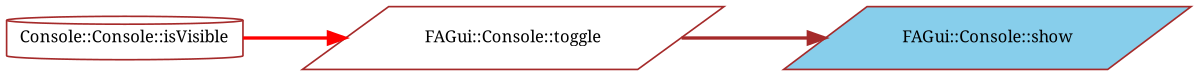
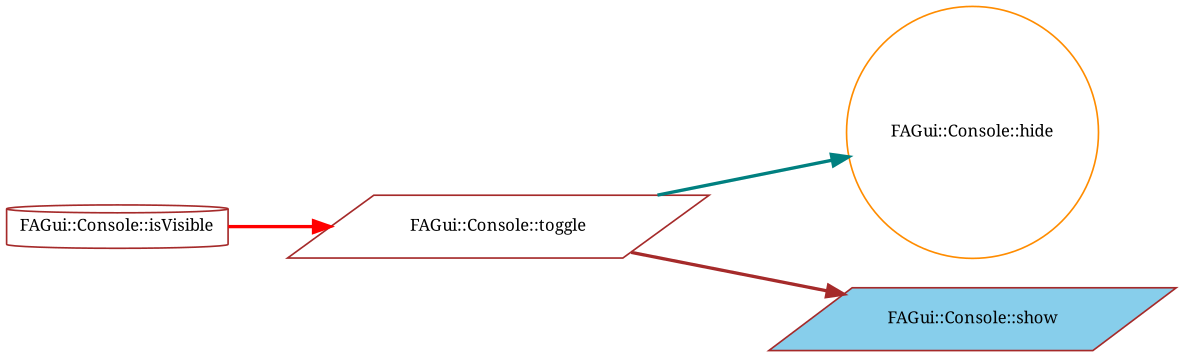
(125, 38) -> (117, 227)
none -> (973, 132)
